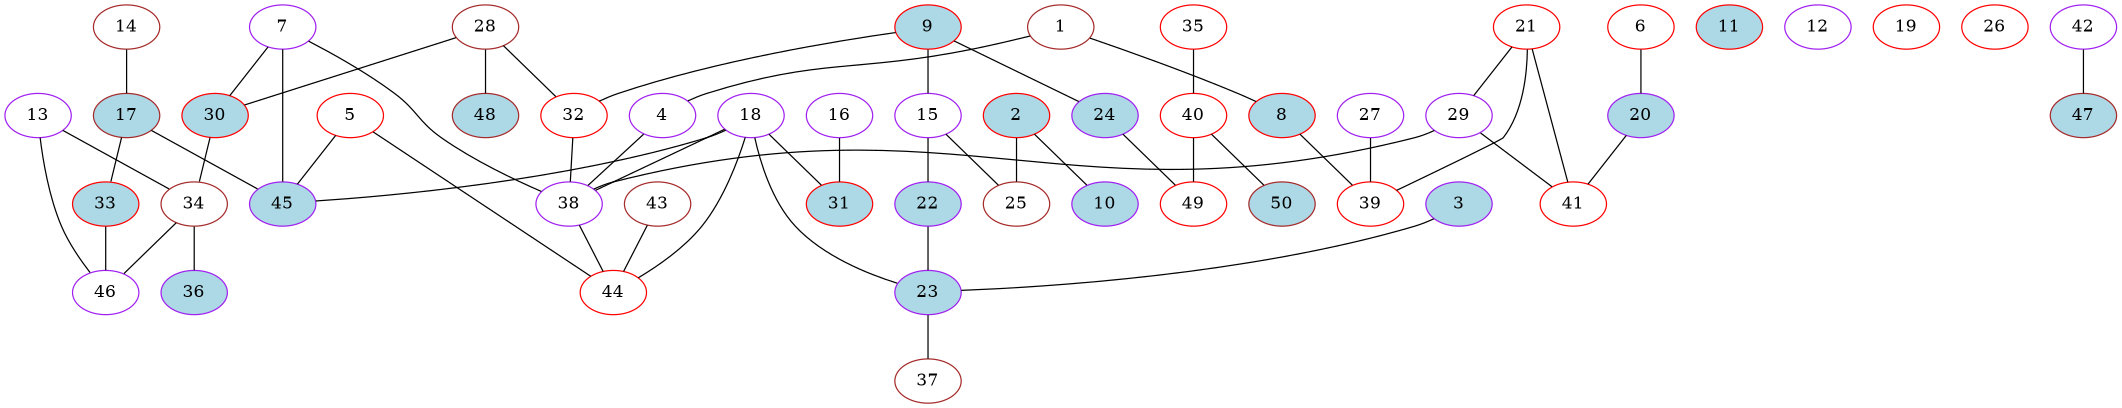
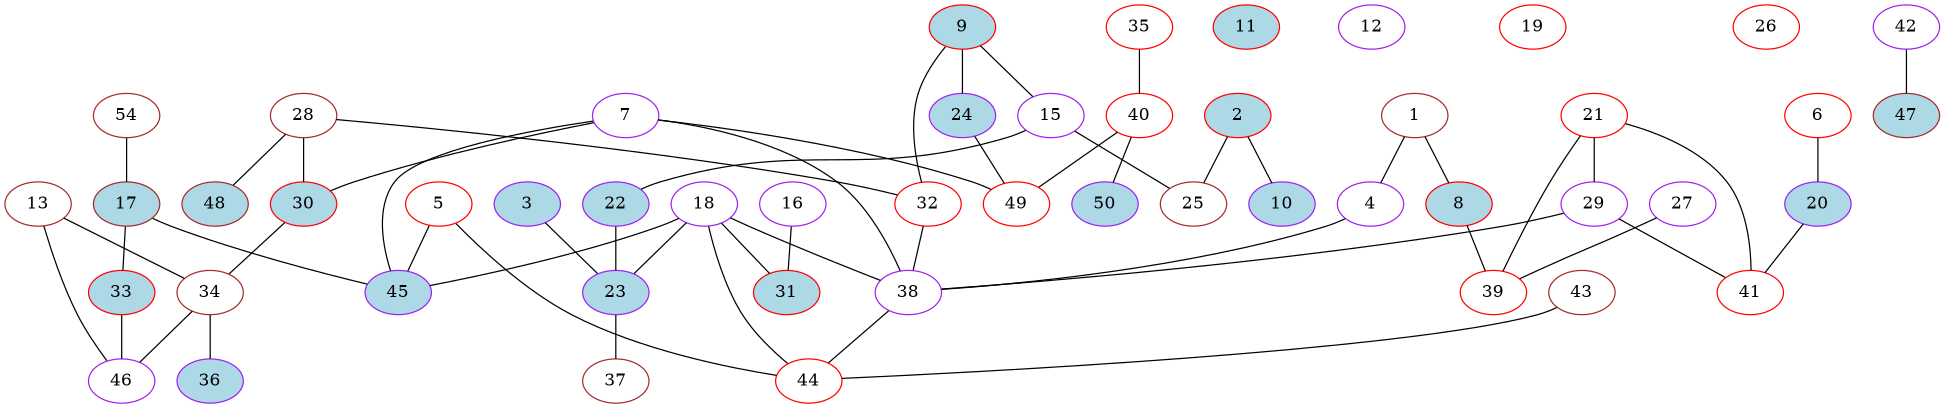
(127, 27) -> (127, 116)
(38, 116) -> (38, 204)
none -> (827, 146)
(1282, 204) -> (1105, 204)
